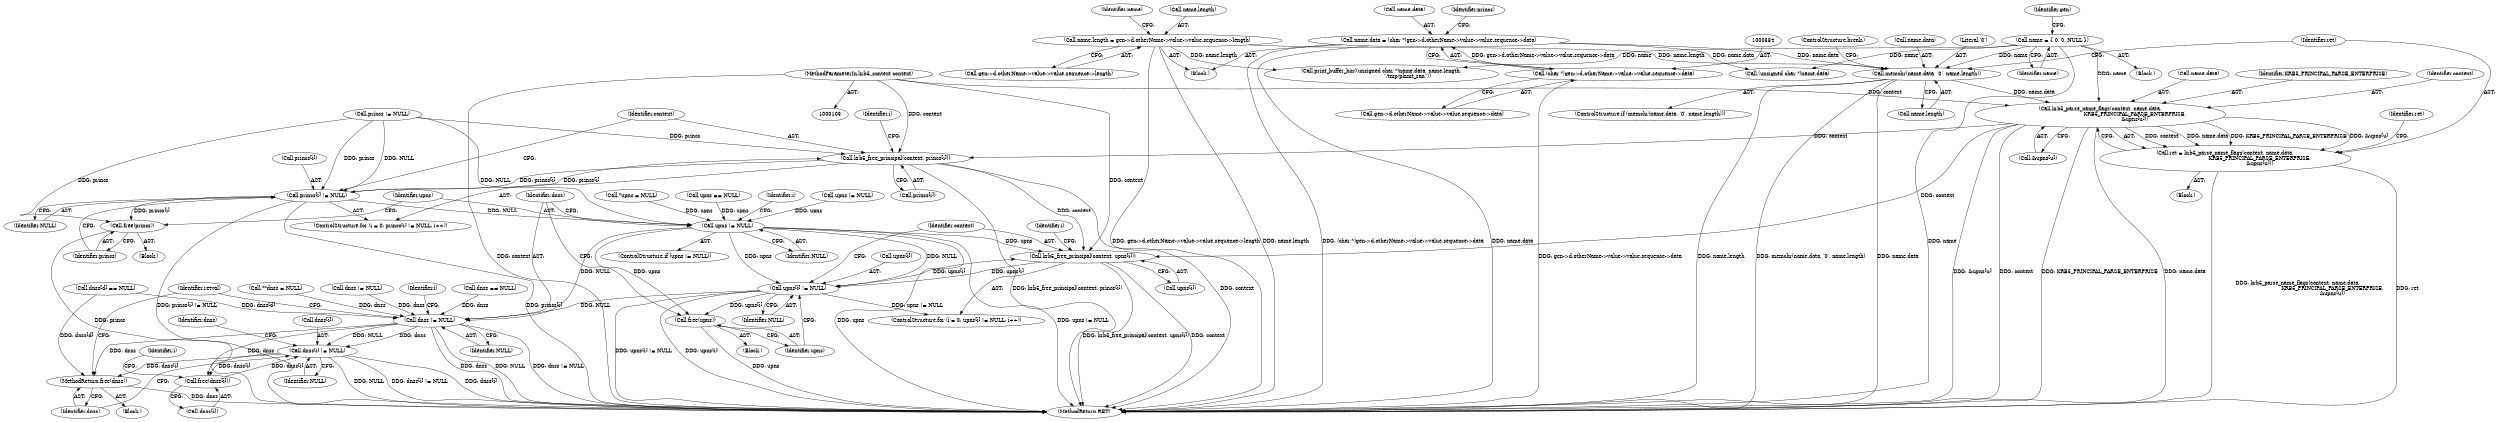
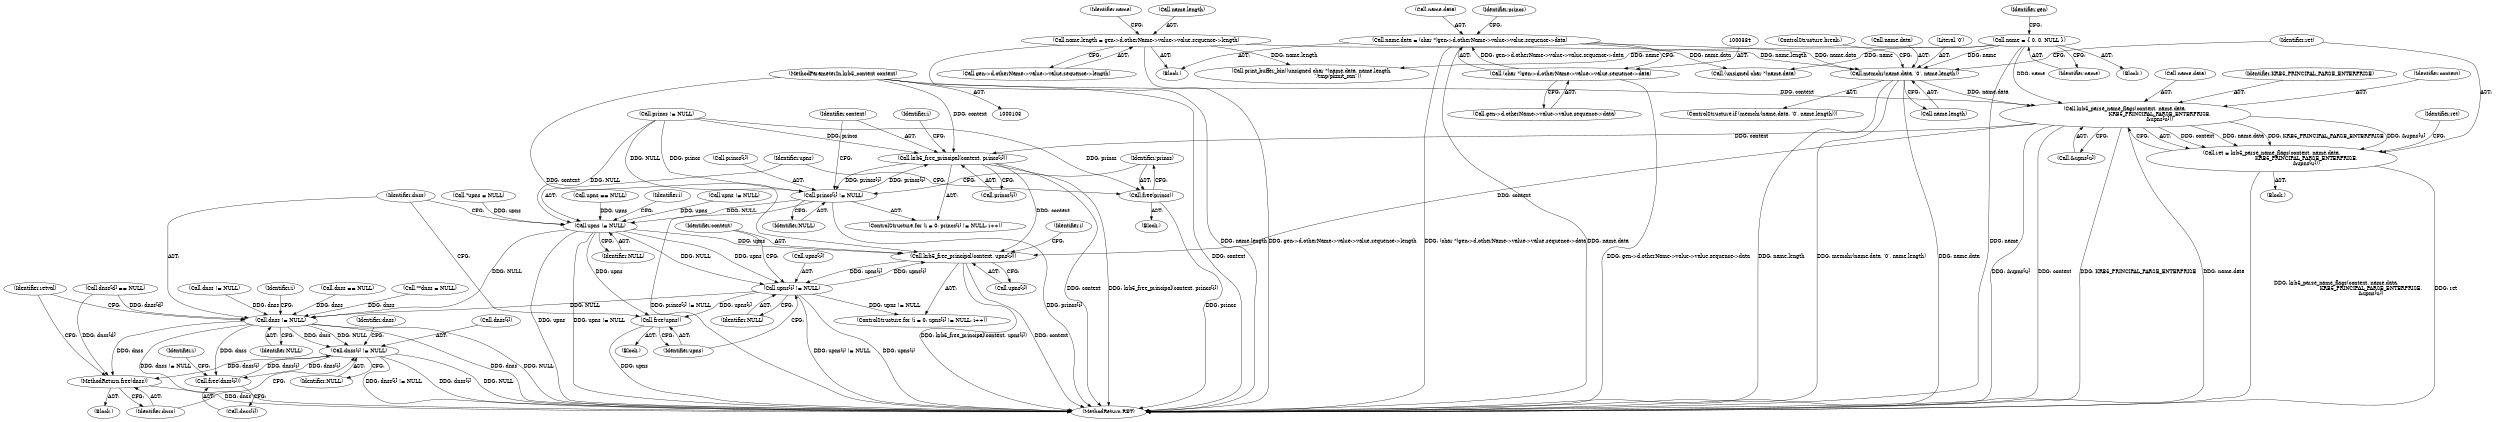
(199, 198) -> none
(665, 257) -> none
